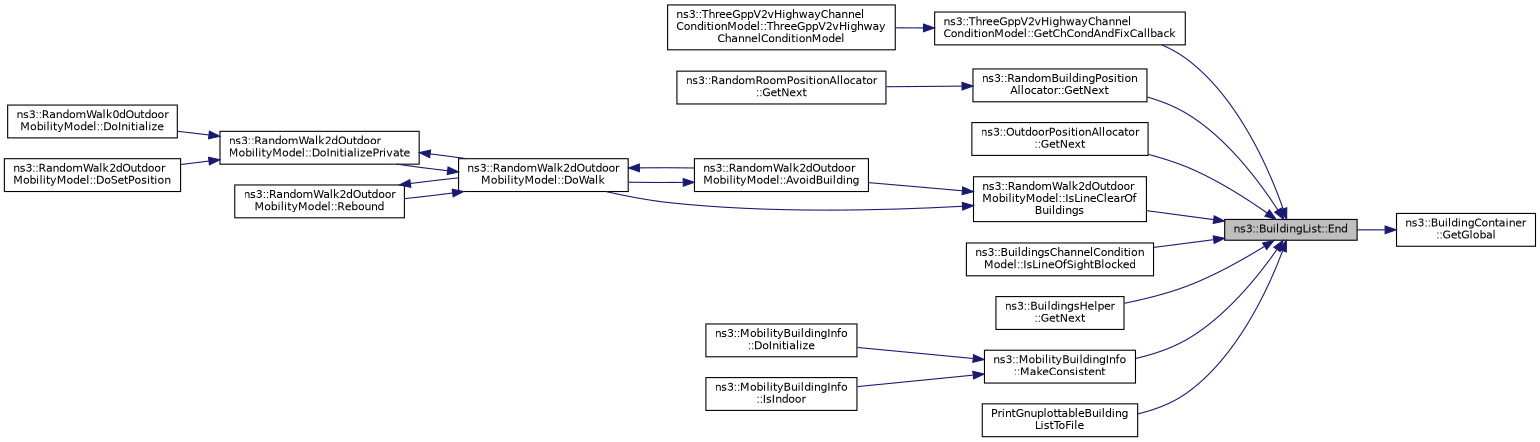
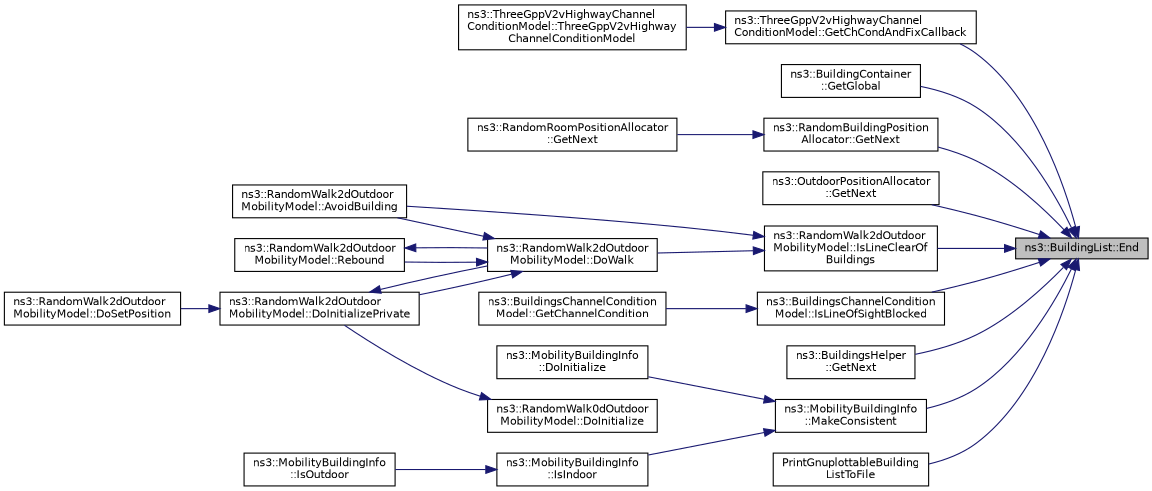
(193, 133) -> (410, 365)
(656, 182) -> none
(1371, 230) -> (1012, 138)
none -> (572, 309)
none -> (320, 470)
